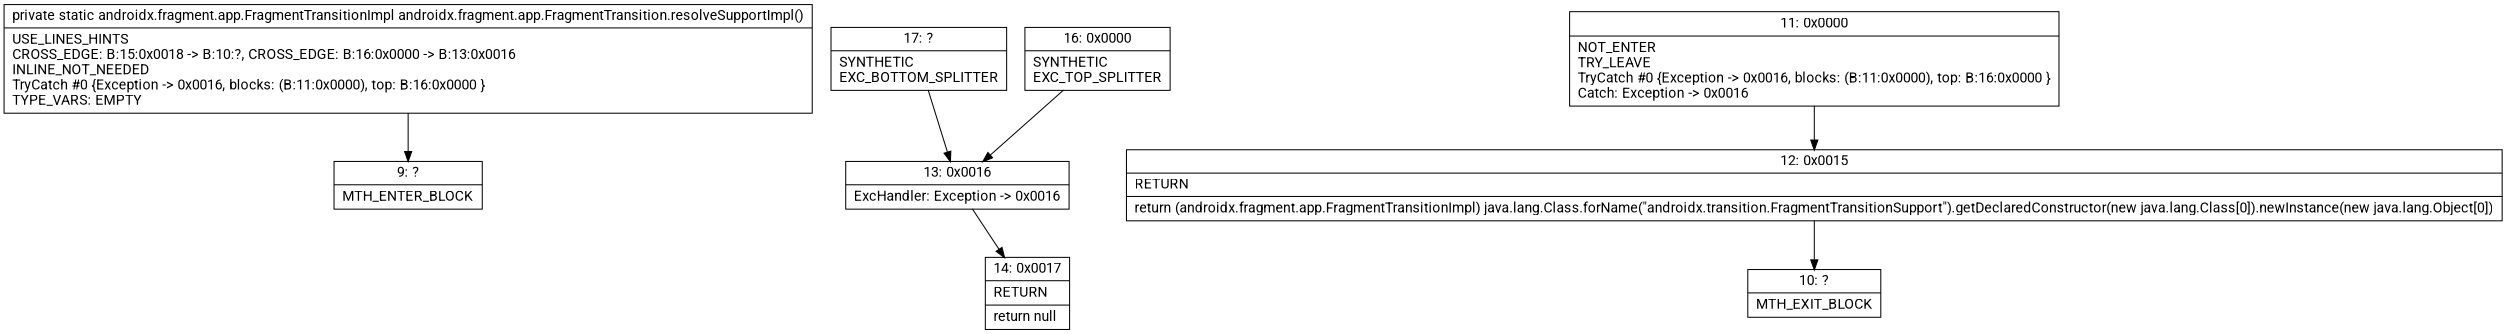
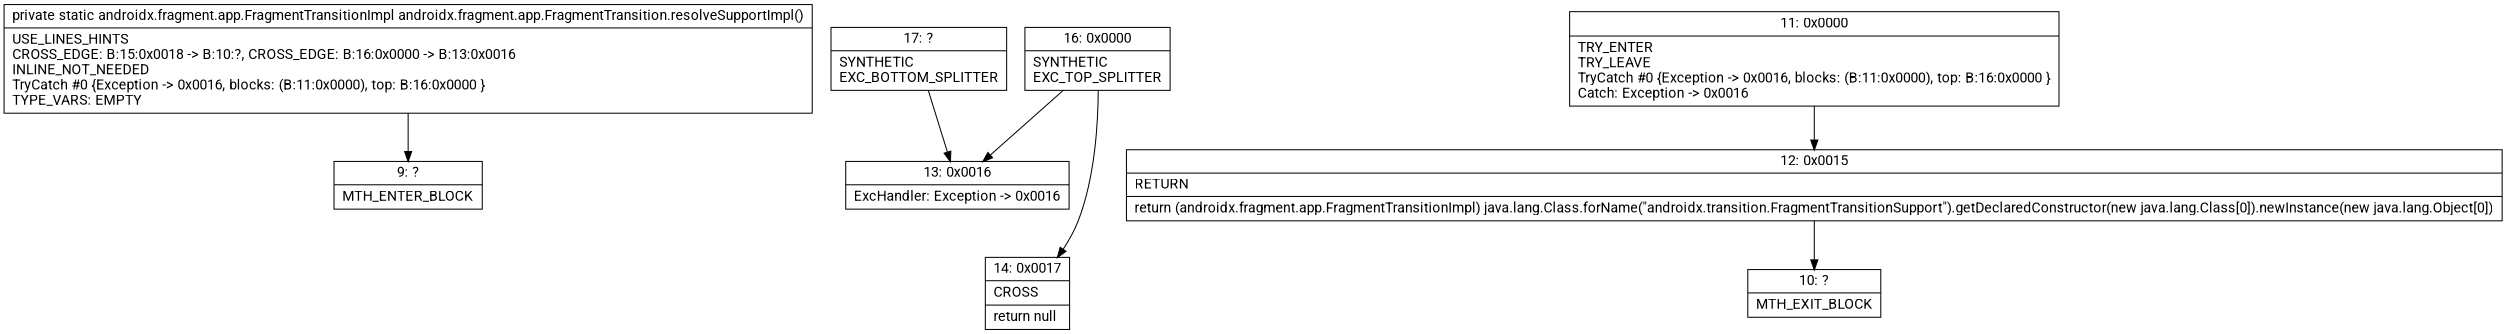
(1617, 48) -> (1616, 48)
(986, 229) -> (1091, 172)
(1021, 292) -> (1016, 292)
